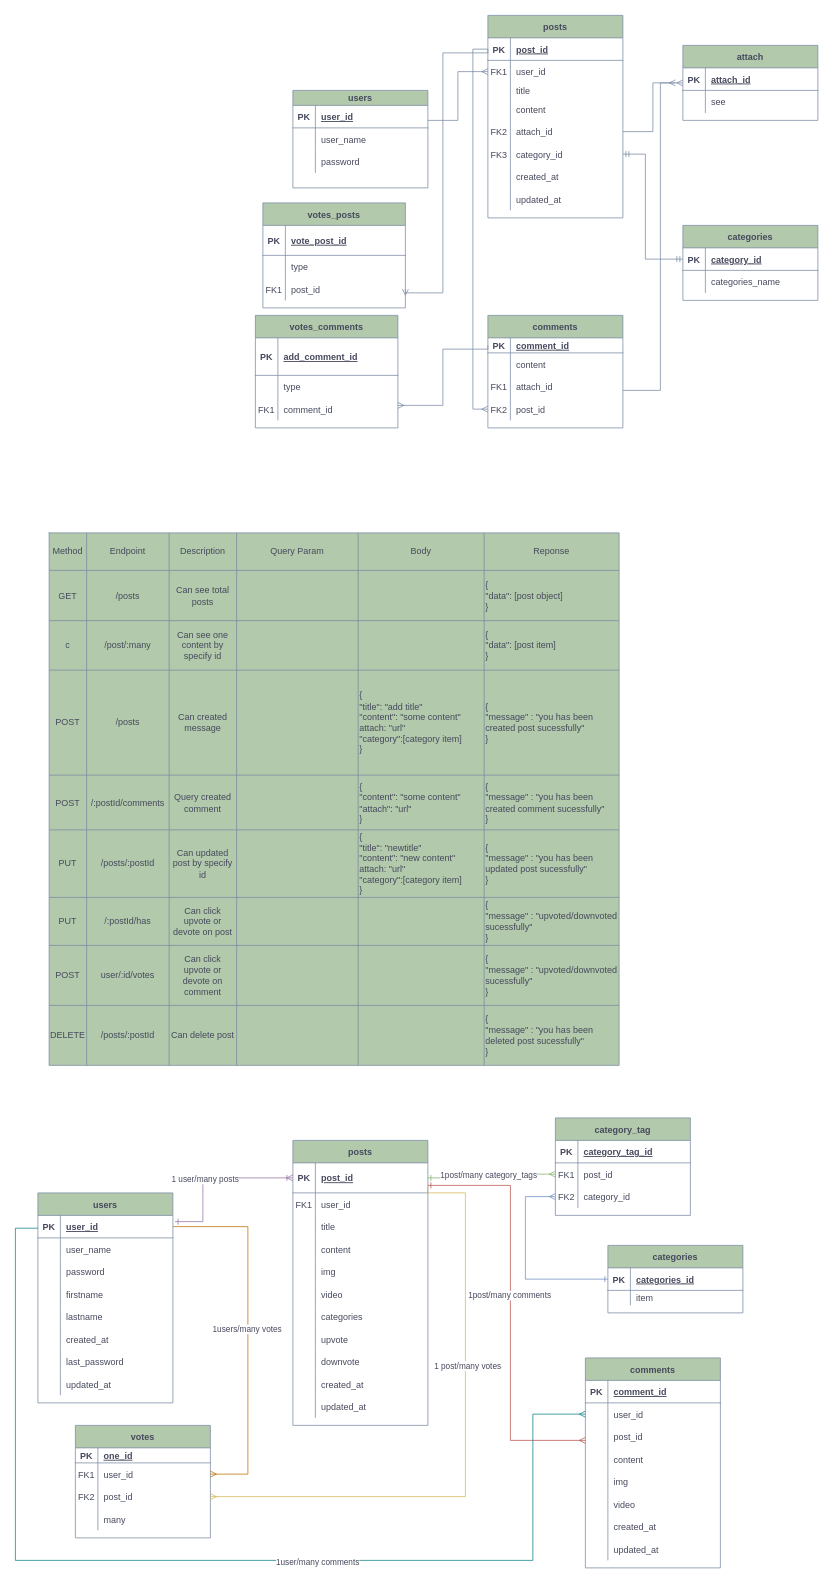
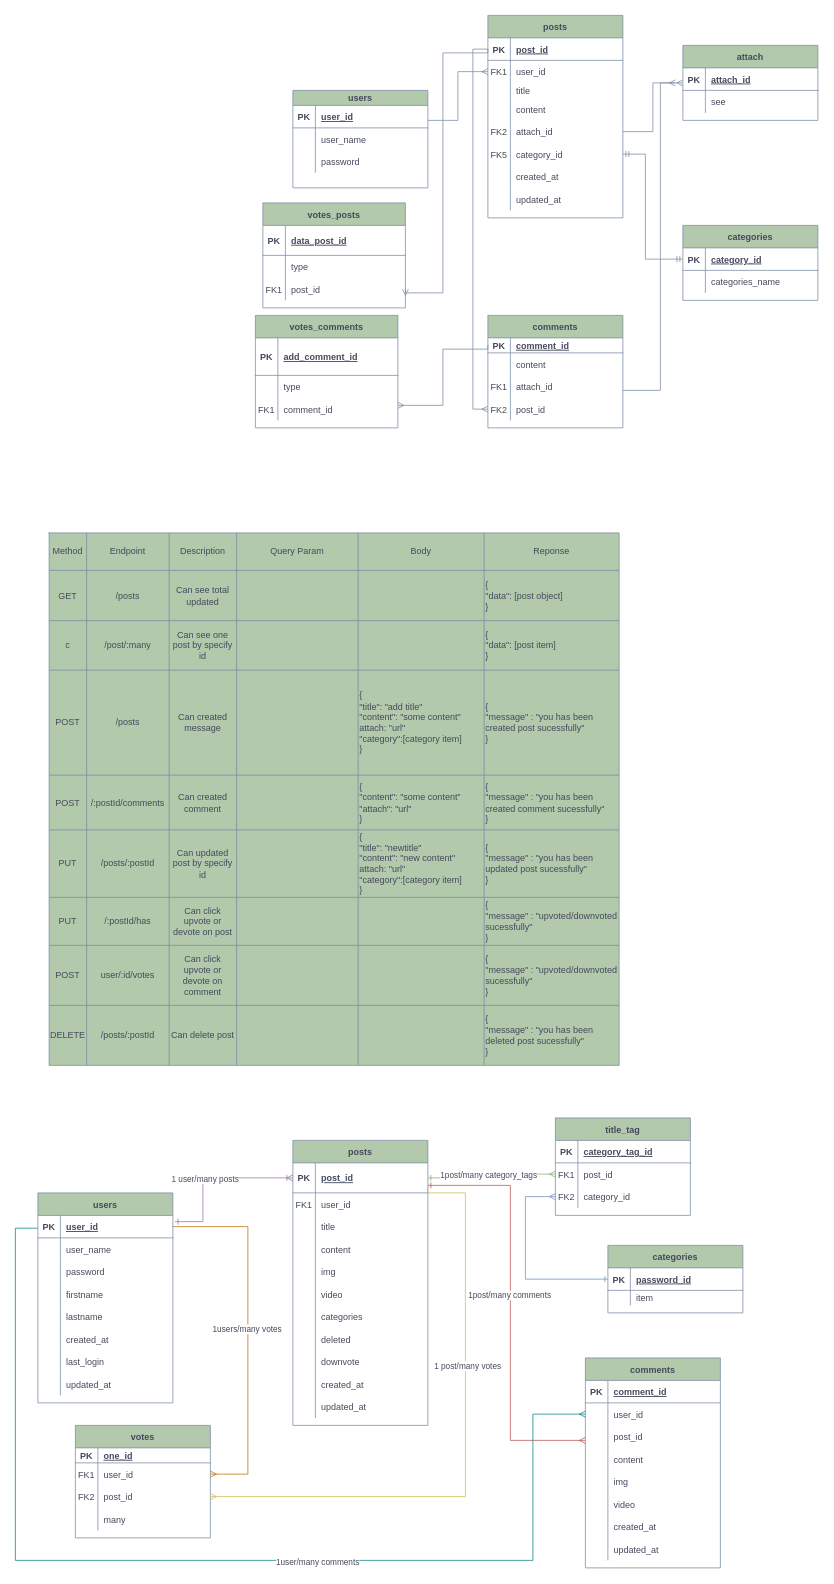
(499, 155) -> (499, 155)
(320, 241) -> (320, 241)
(203, 596) -> (203, 596)
(203, 645) -> (203, 645)
(203, 803) -> (203, 803)
(623, 1130) -> (623, 1130)
(666, 1280) -> (663, 1280)
(336, 1340) -> (337, 1340)
(98, 1362) -> (88, 1362)
